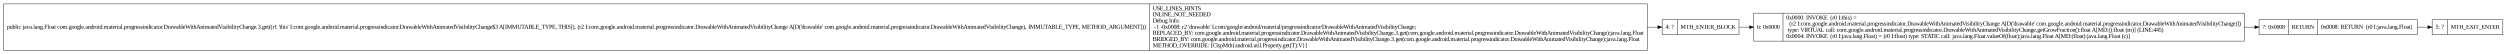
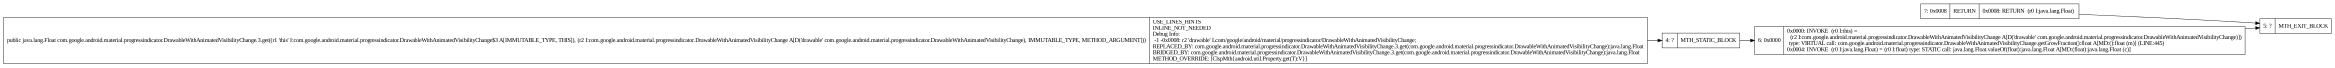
(1708, 27) -> (1709, 40)
(2250, 27) -> (2250, 28)
(2475, 27) -> (2303, 26)
